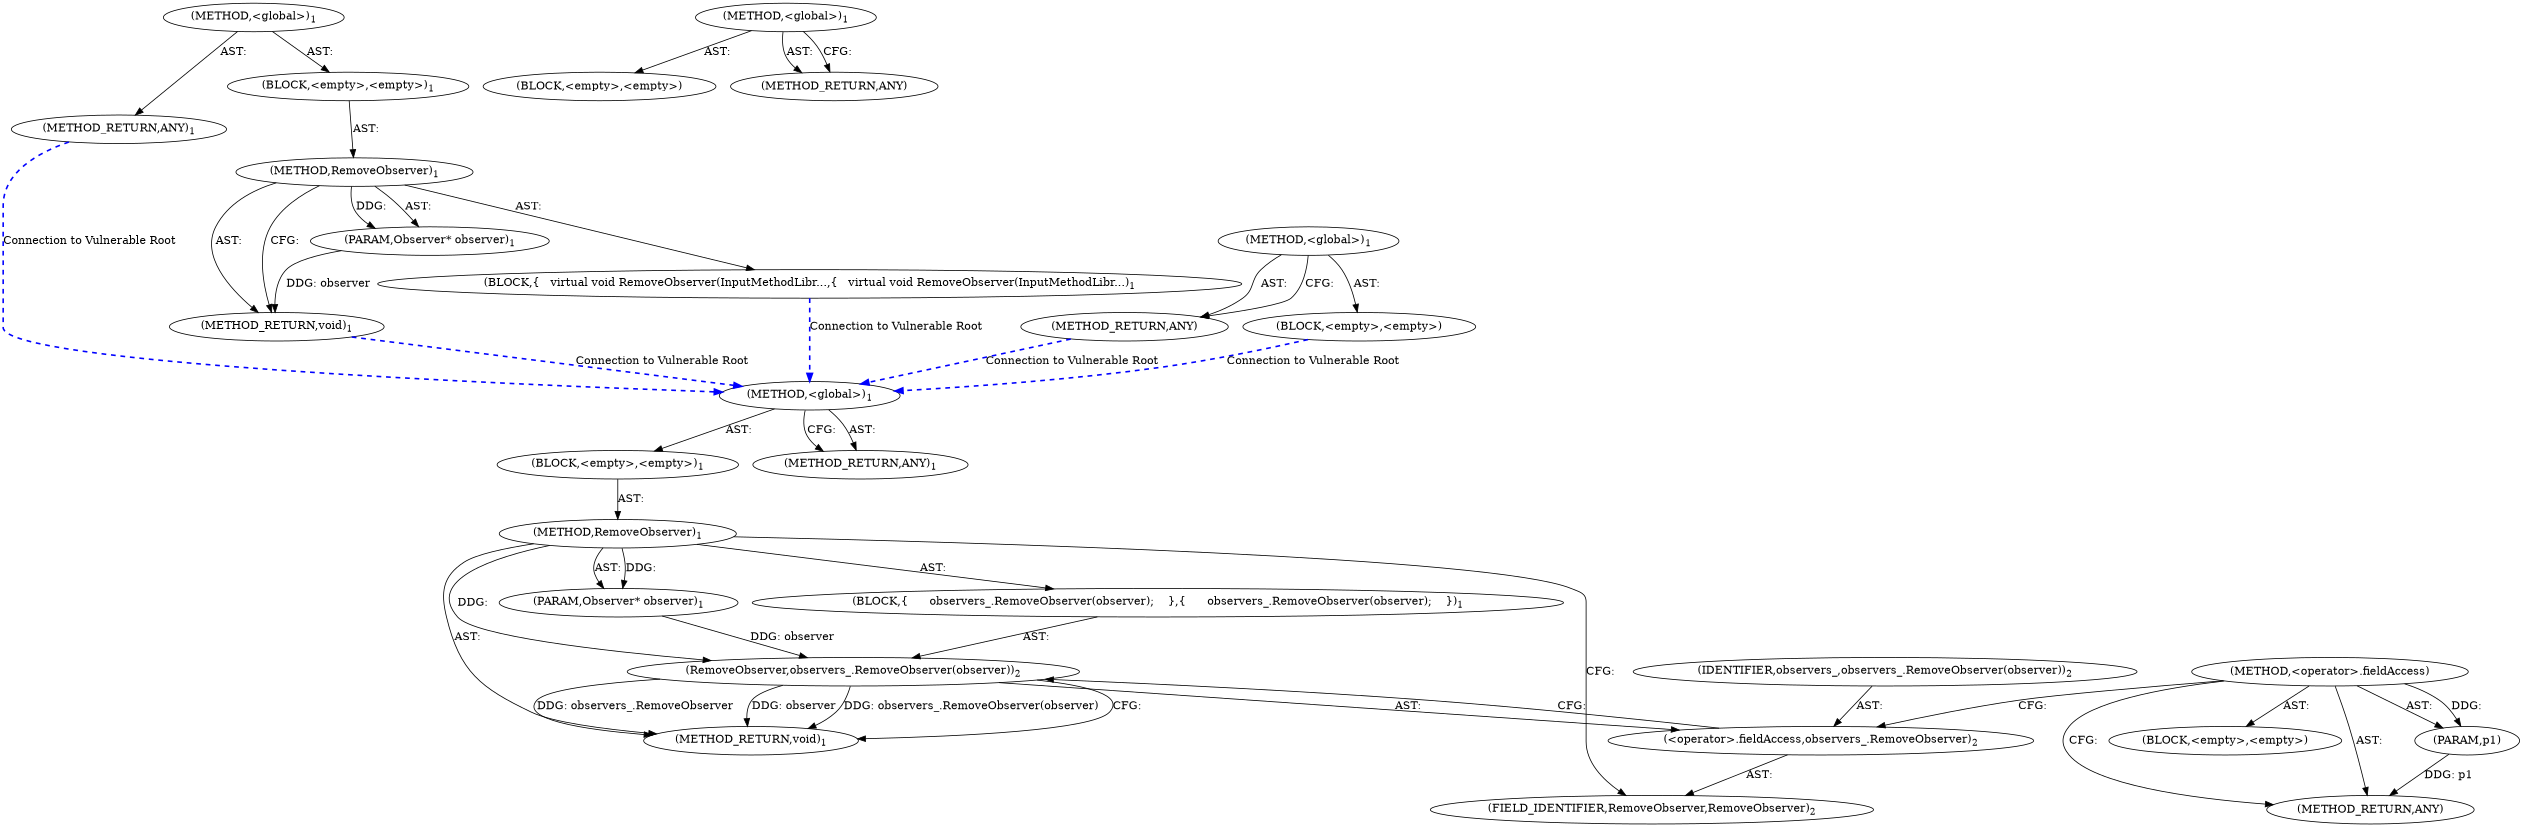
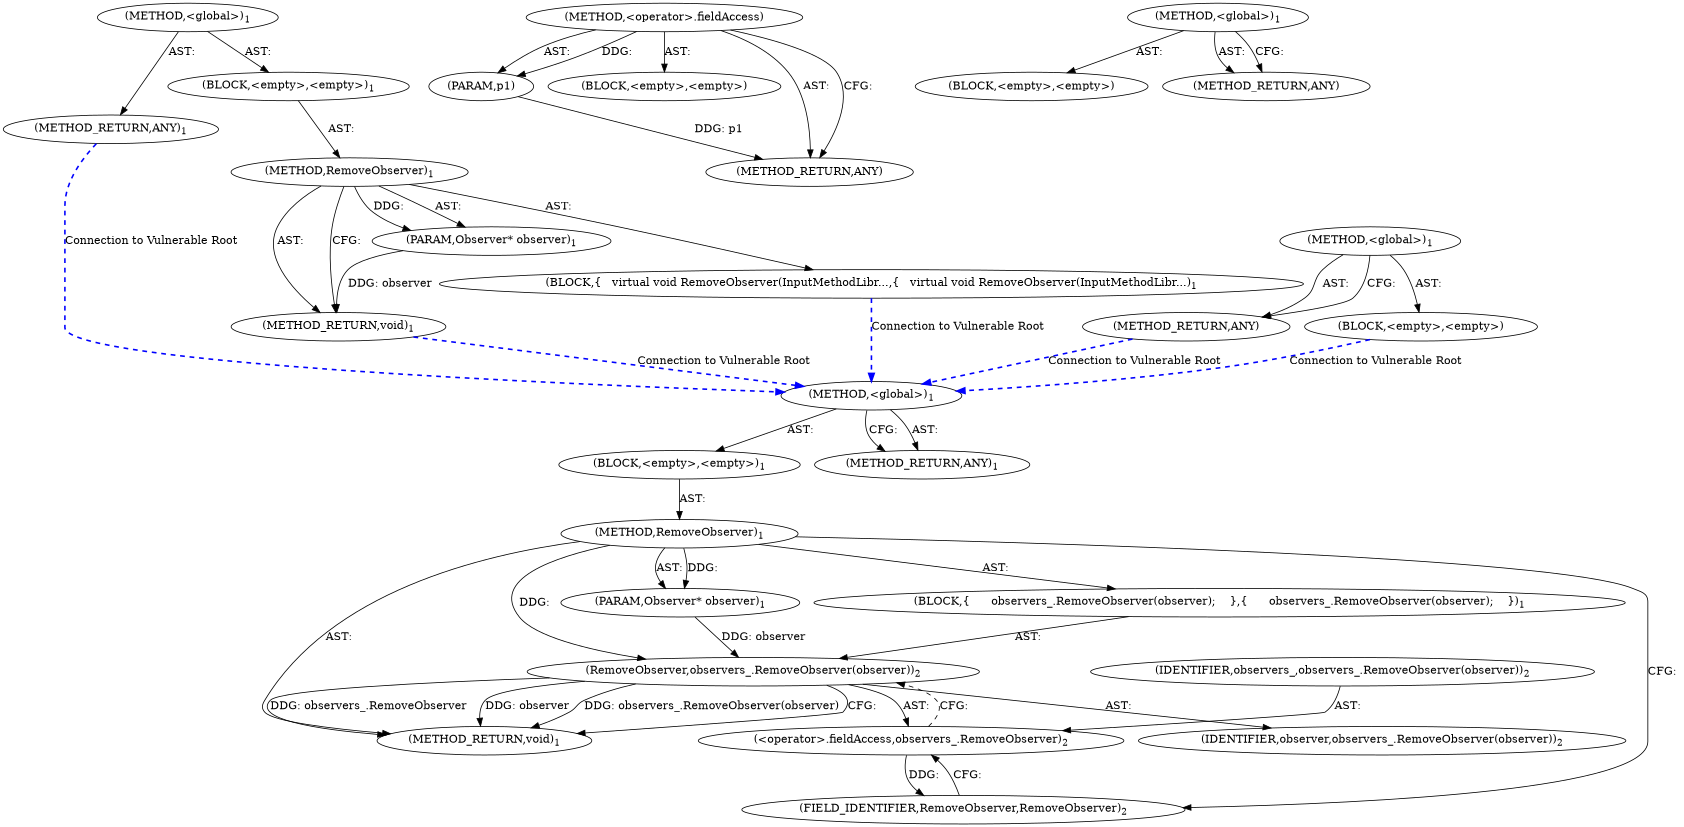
(2053, 696) -> (951, 776)
(1387, 697) -> (934, 698)
none -> (1382, 741)
(1761, 775) -> (926, 775)
